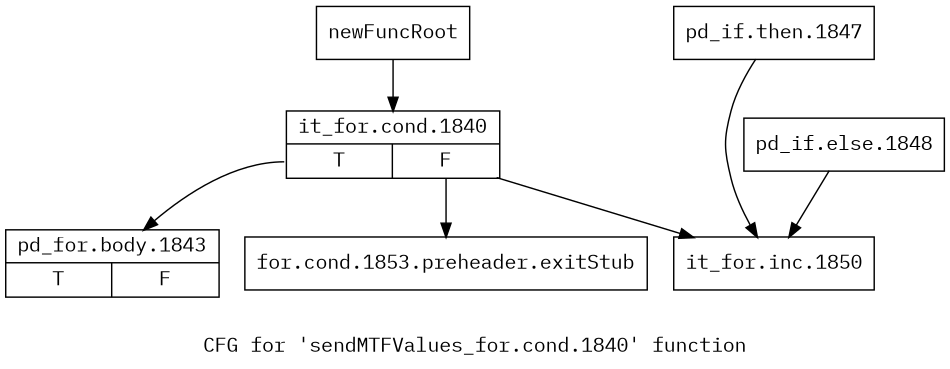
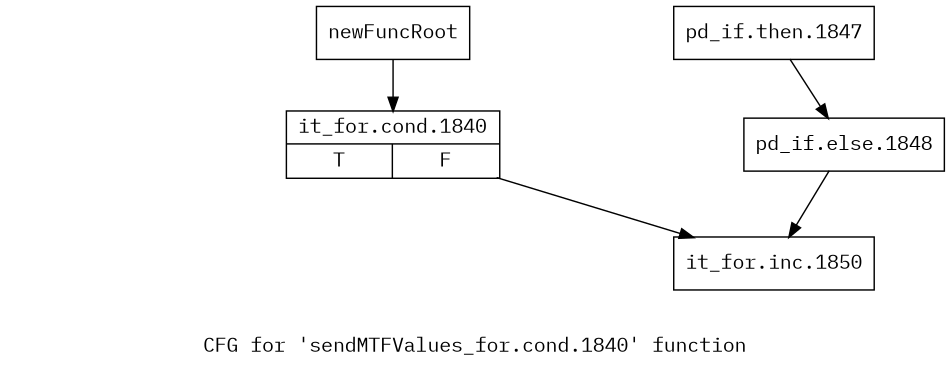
(726, 141) -> (805, 83)
(112, 263) -> none
(446, 263) -> none
